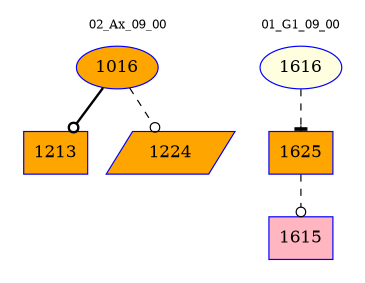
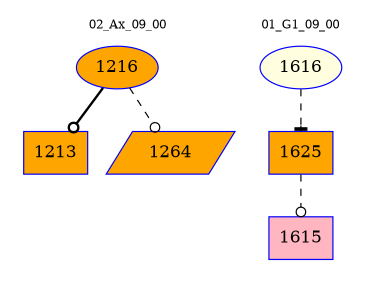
(117, 68) -> (117, 68)
(171, 153) -> (171, 153)
